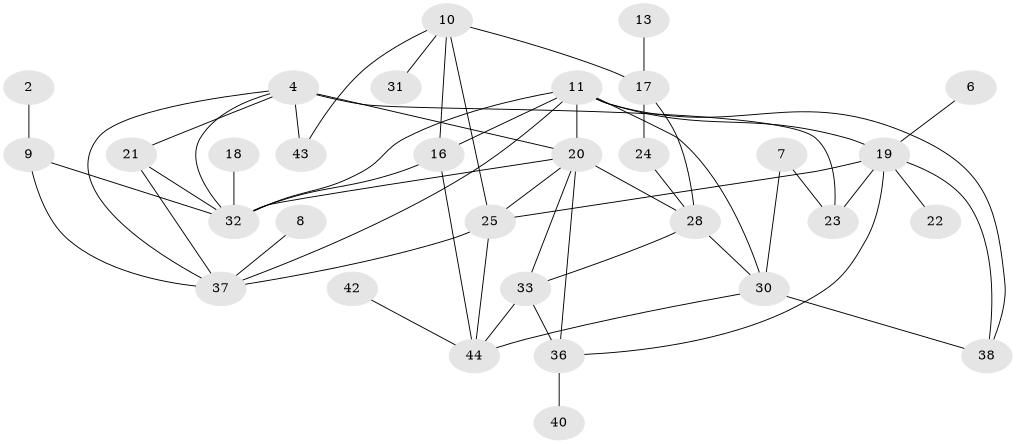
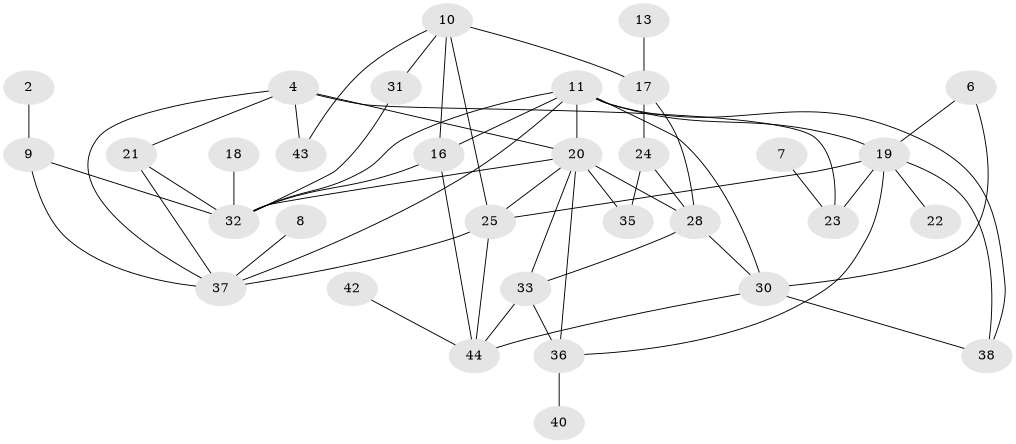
(203, 135) -> (333, 172)
none -> (628, 222)
(773, 222) -> (949, 252)
